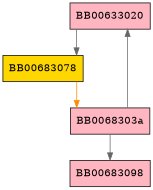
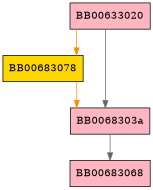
(77, 39) -> (77, 39)
(128, 72) -> (105, 65)
(110, 174) -> (110, 174)
